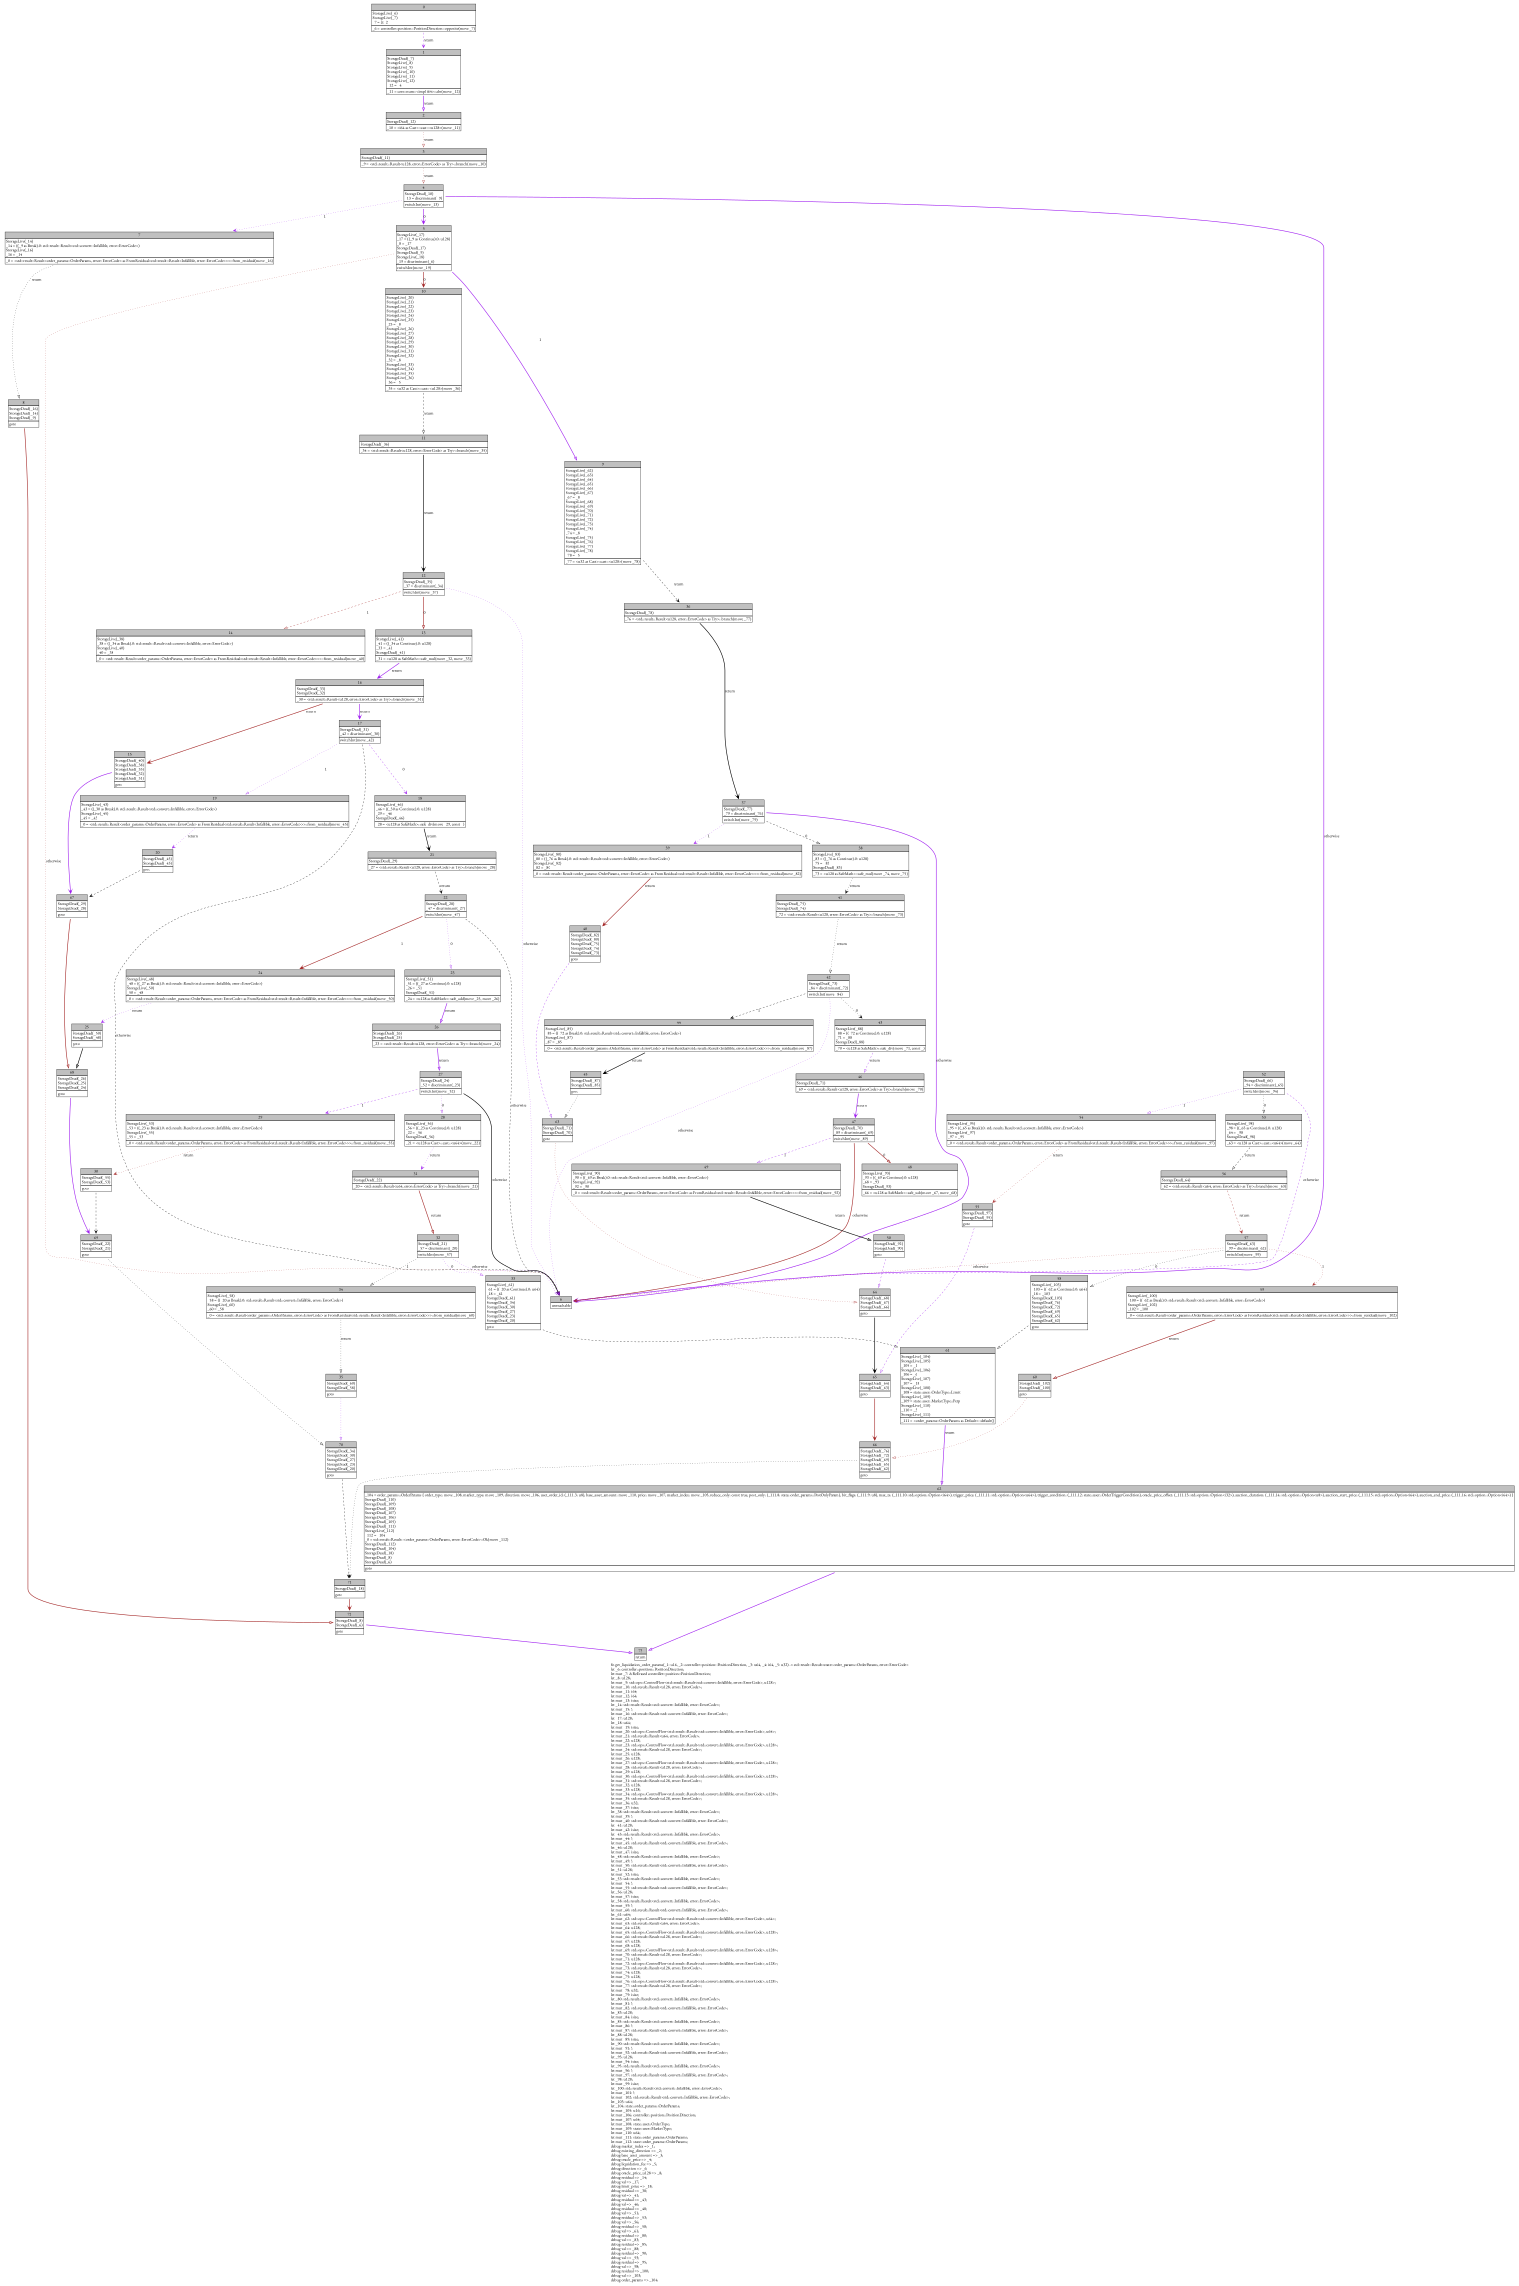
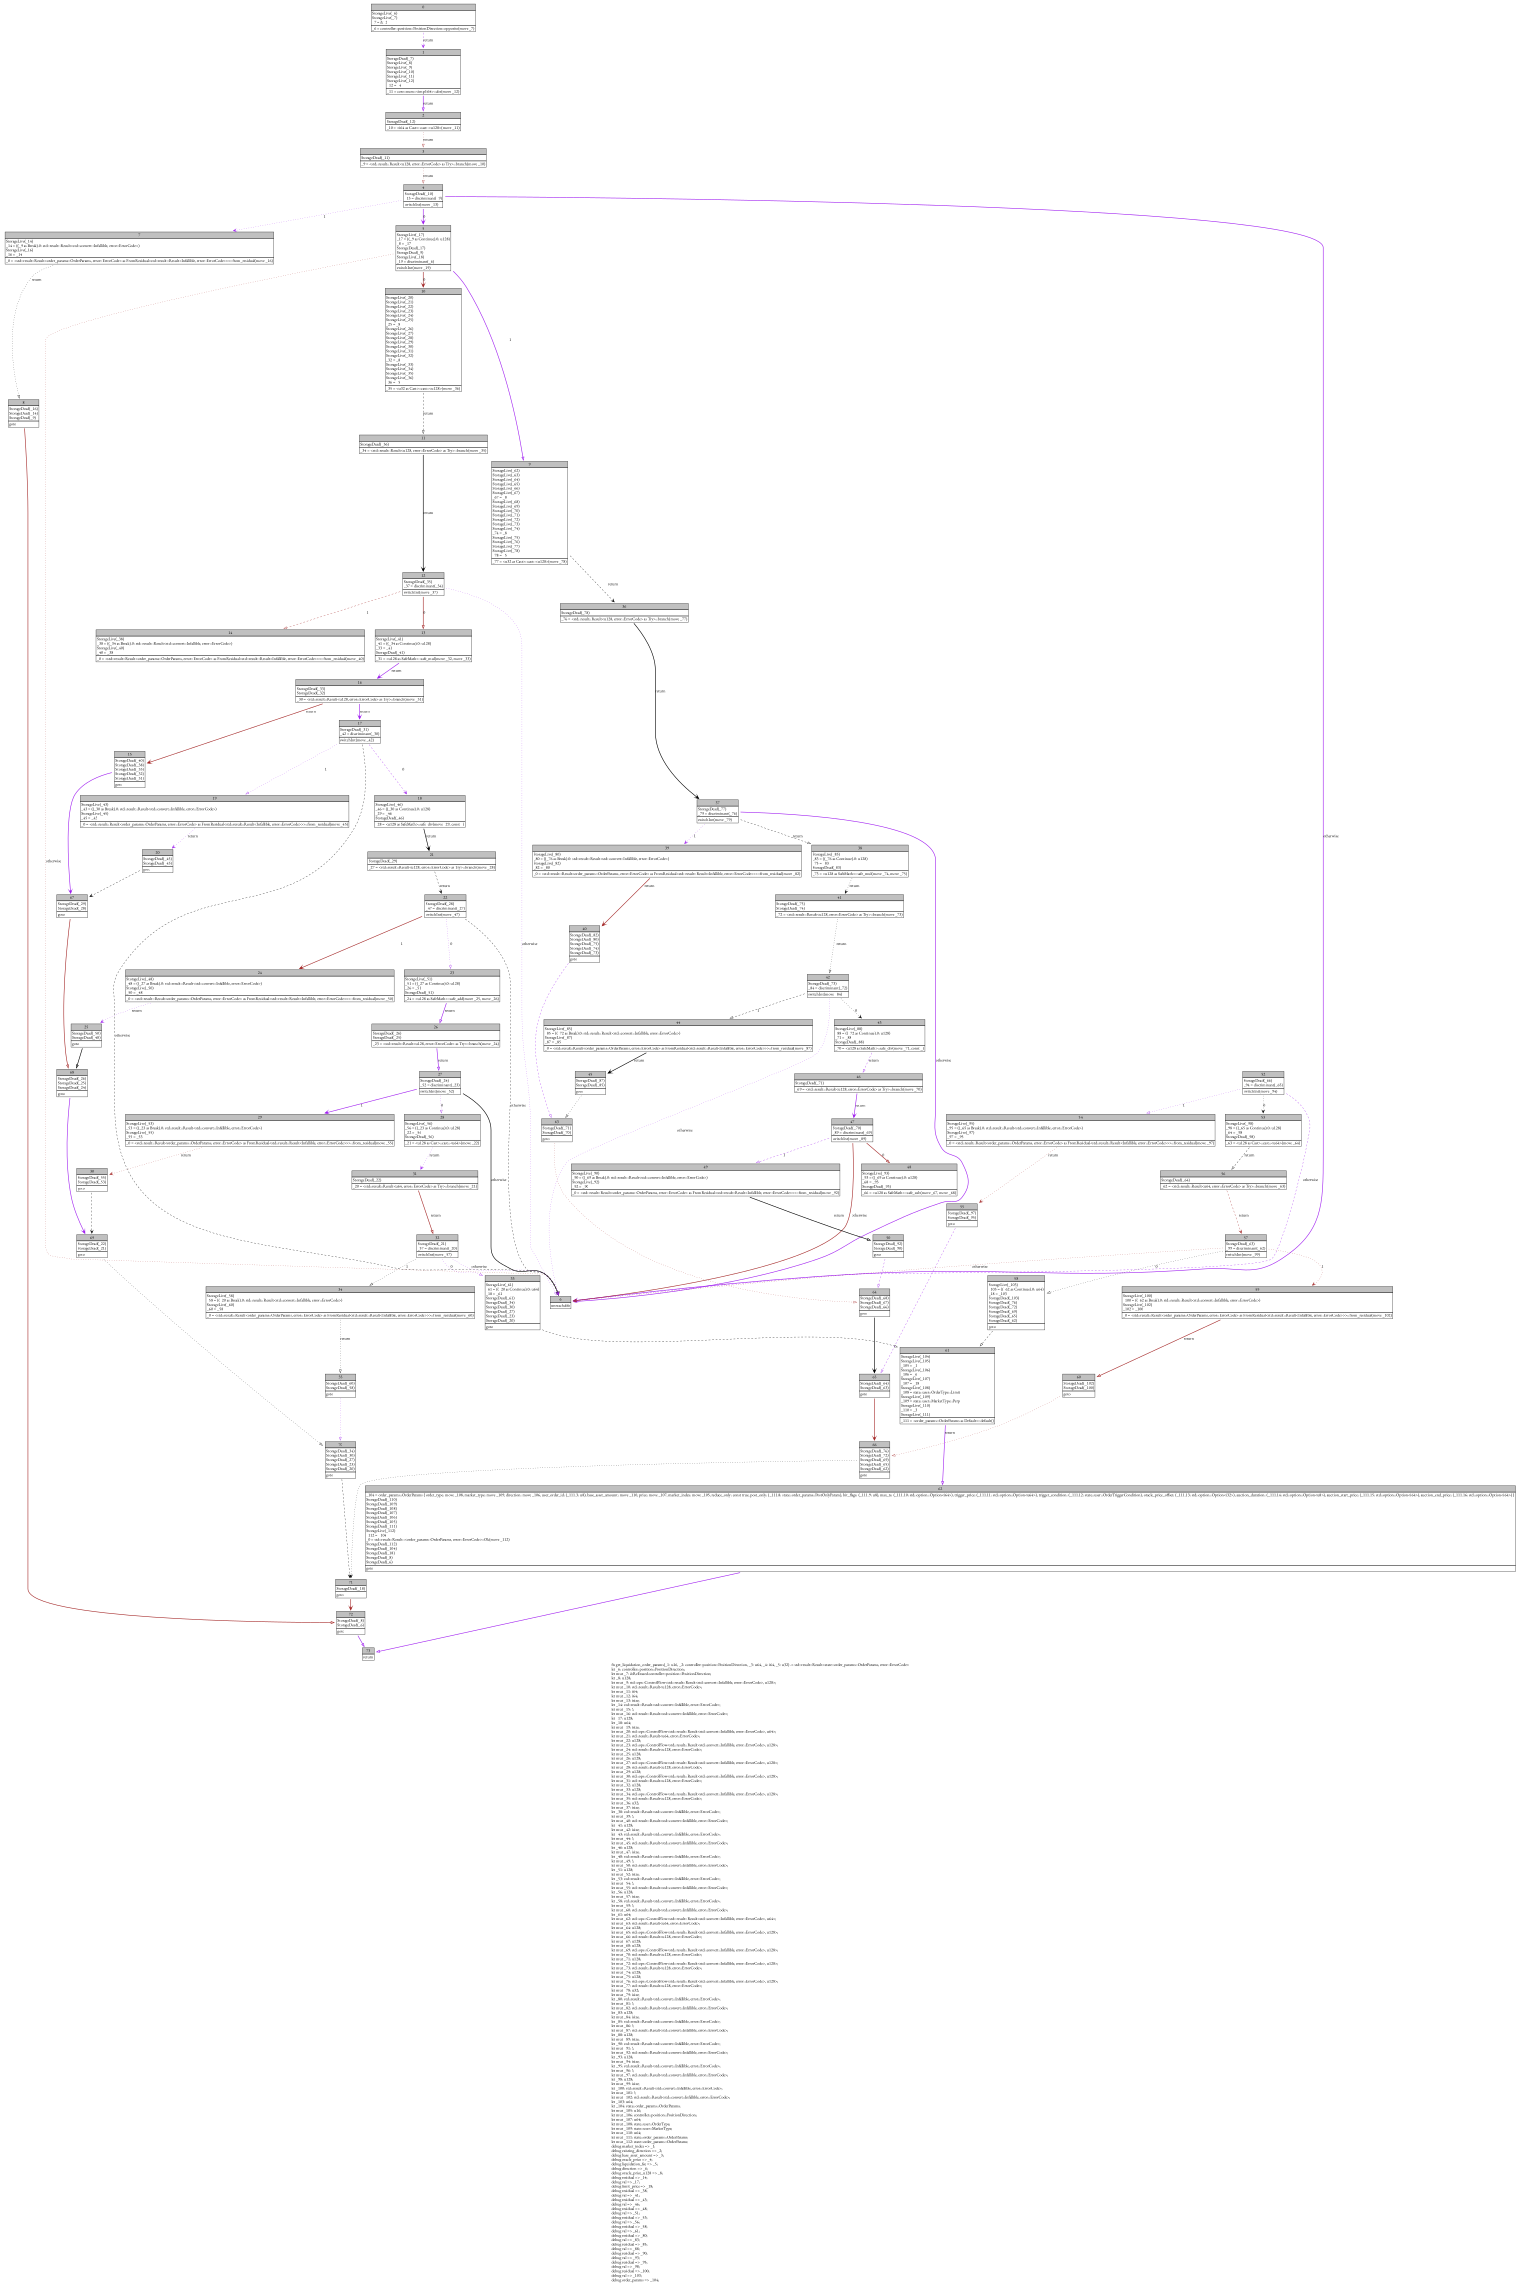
(806, 836) -> (798, 836)
(769, 1006) -> (769, 1006)
(373, 1101) -> (372, 1101)
(1264, 1103) -> (1263, 1103)
